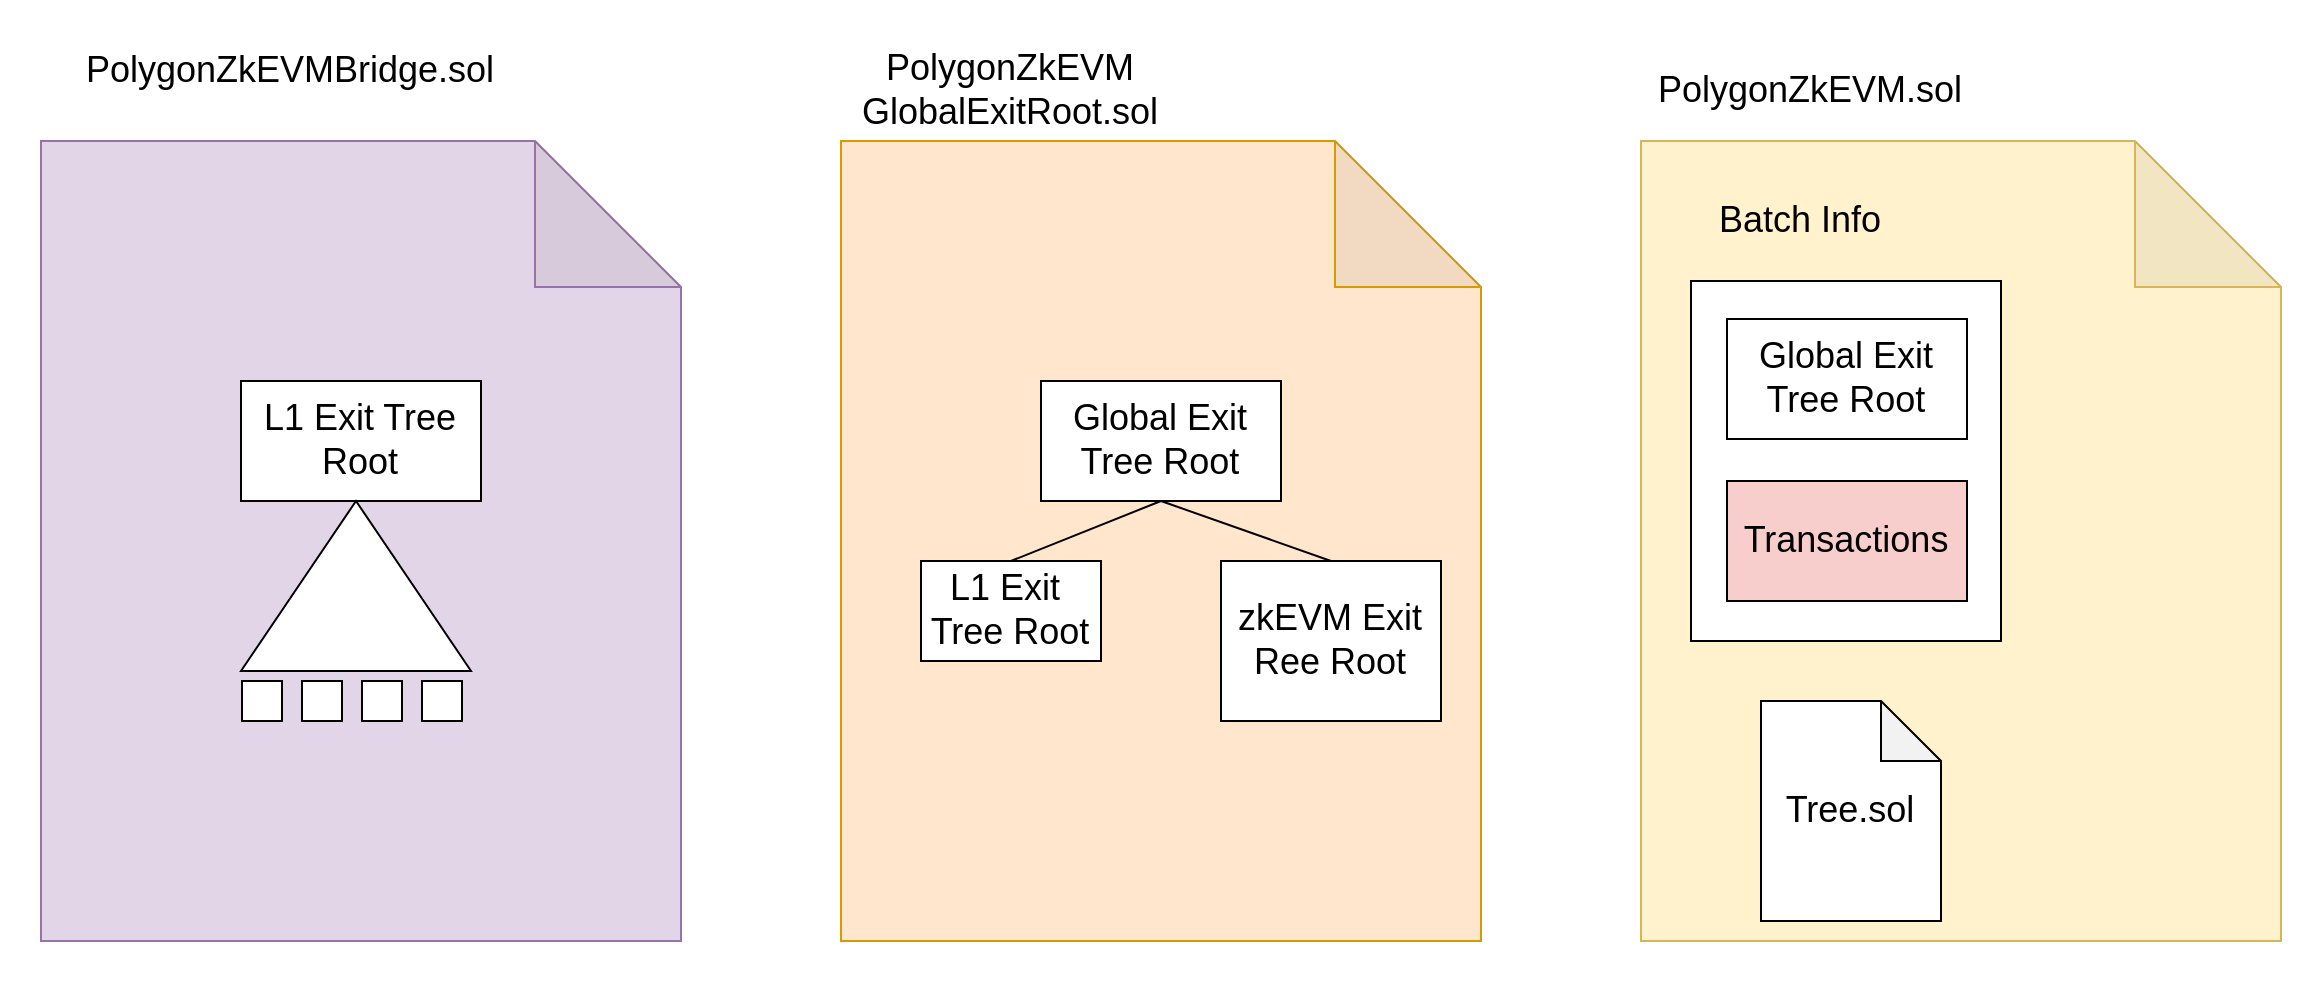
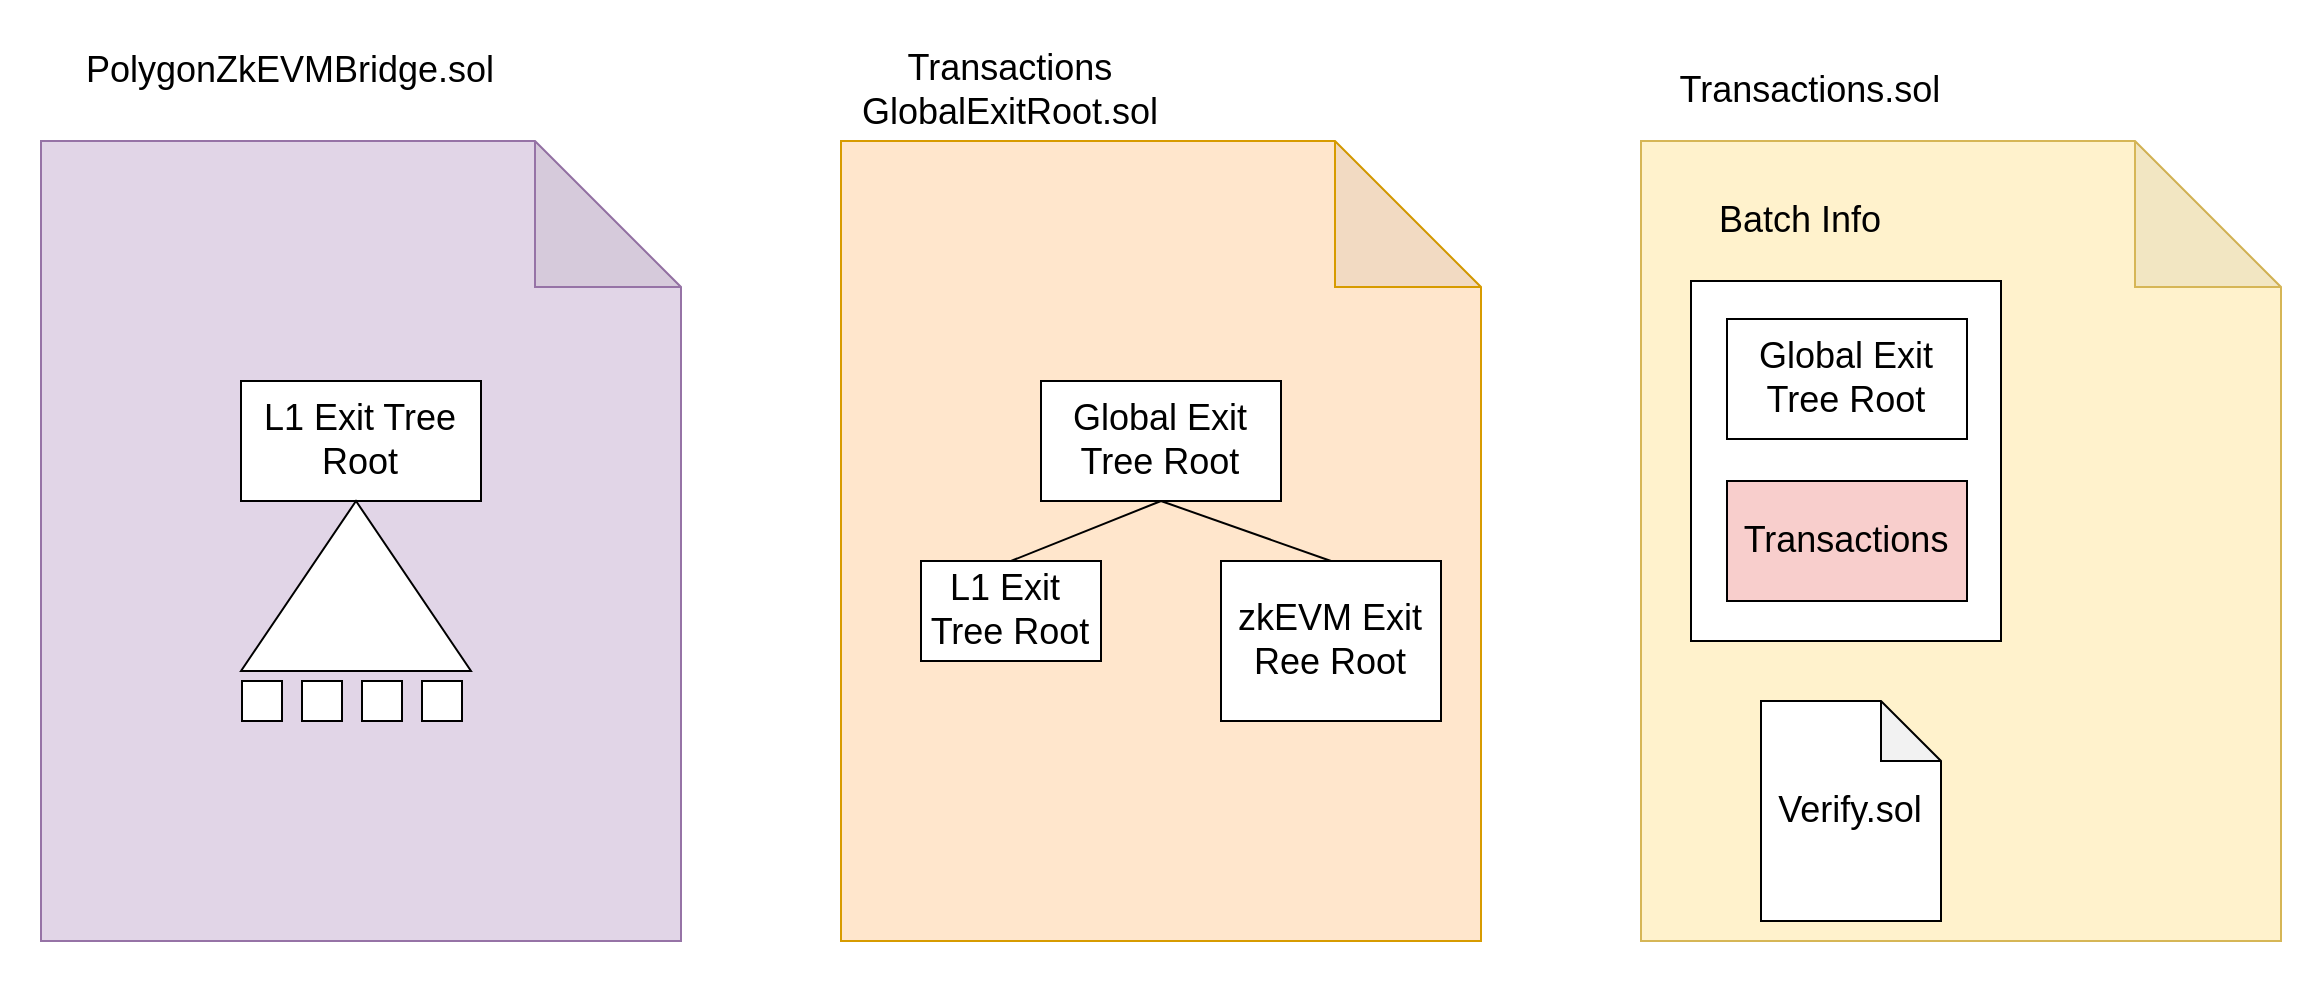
(1011, 91) -> (1011, 91)
(1811, 91) -> (1811, 91)
(1851, 811) -> (1851, 811)
